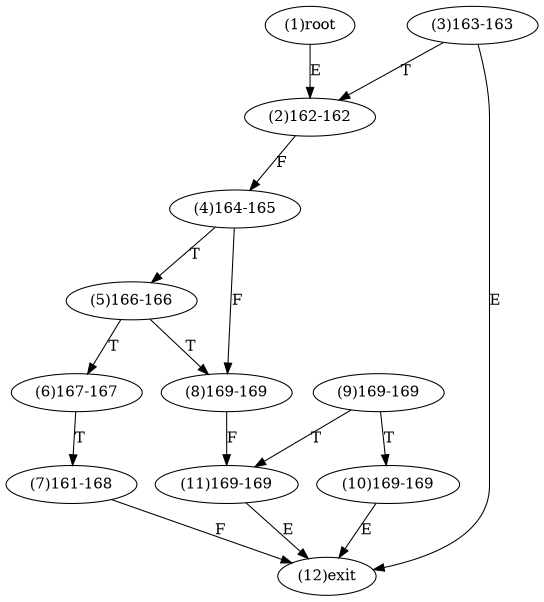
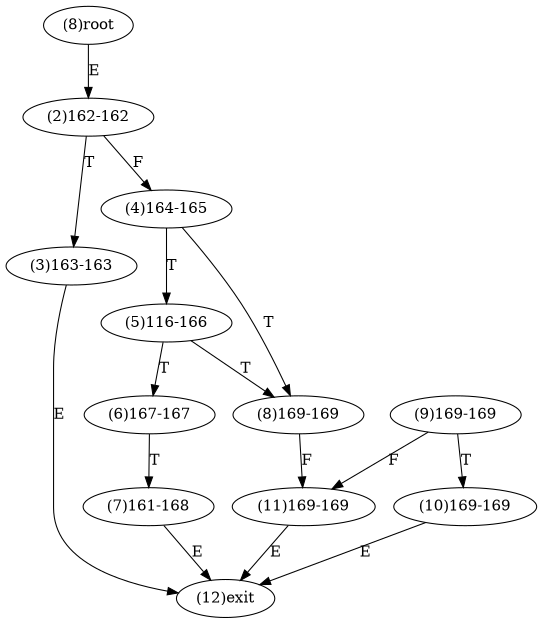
(310, 25) -> (88, 25)
(396, 69) -> (81, 186)
(132, 301) -> (167, 323)
(237, 301) -> (269, 323)
(316, 439) -> (393, 461)
(220, 530) -> (198, 553)
